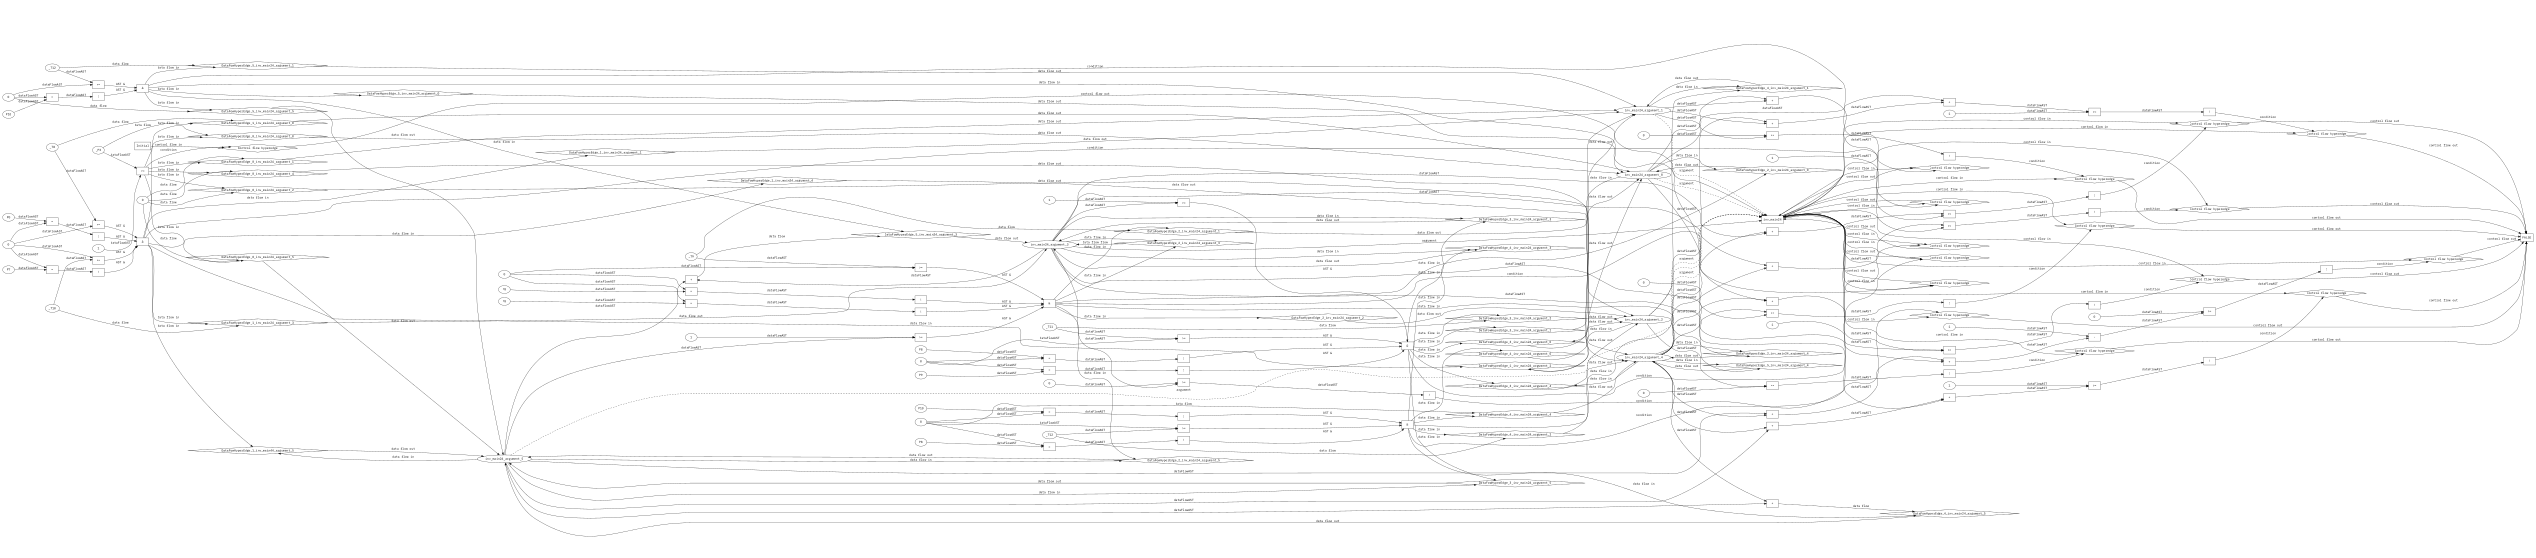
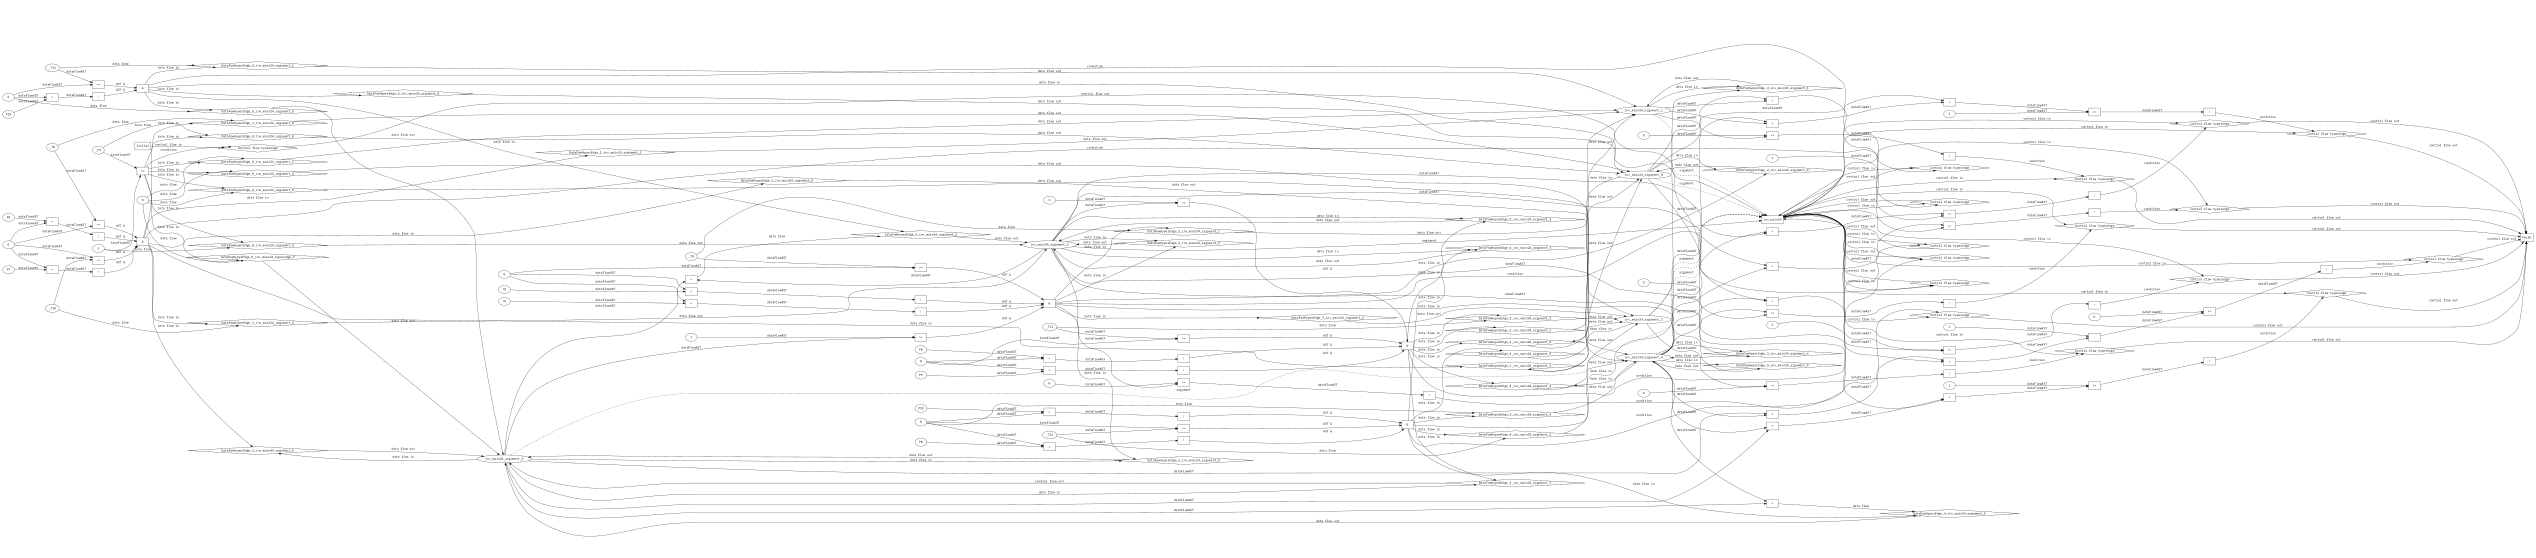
(1095, 242) -> (1095, 242)
none -> (258, 245)
(258, 257) -> (258, 257)
(1050, 481) -> (1050, 481)
